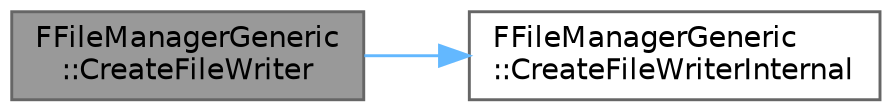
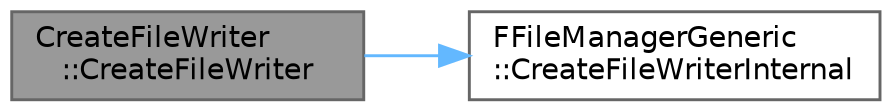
(188, 56) -> (188, 56)
